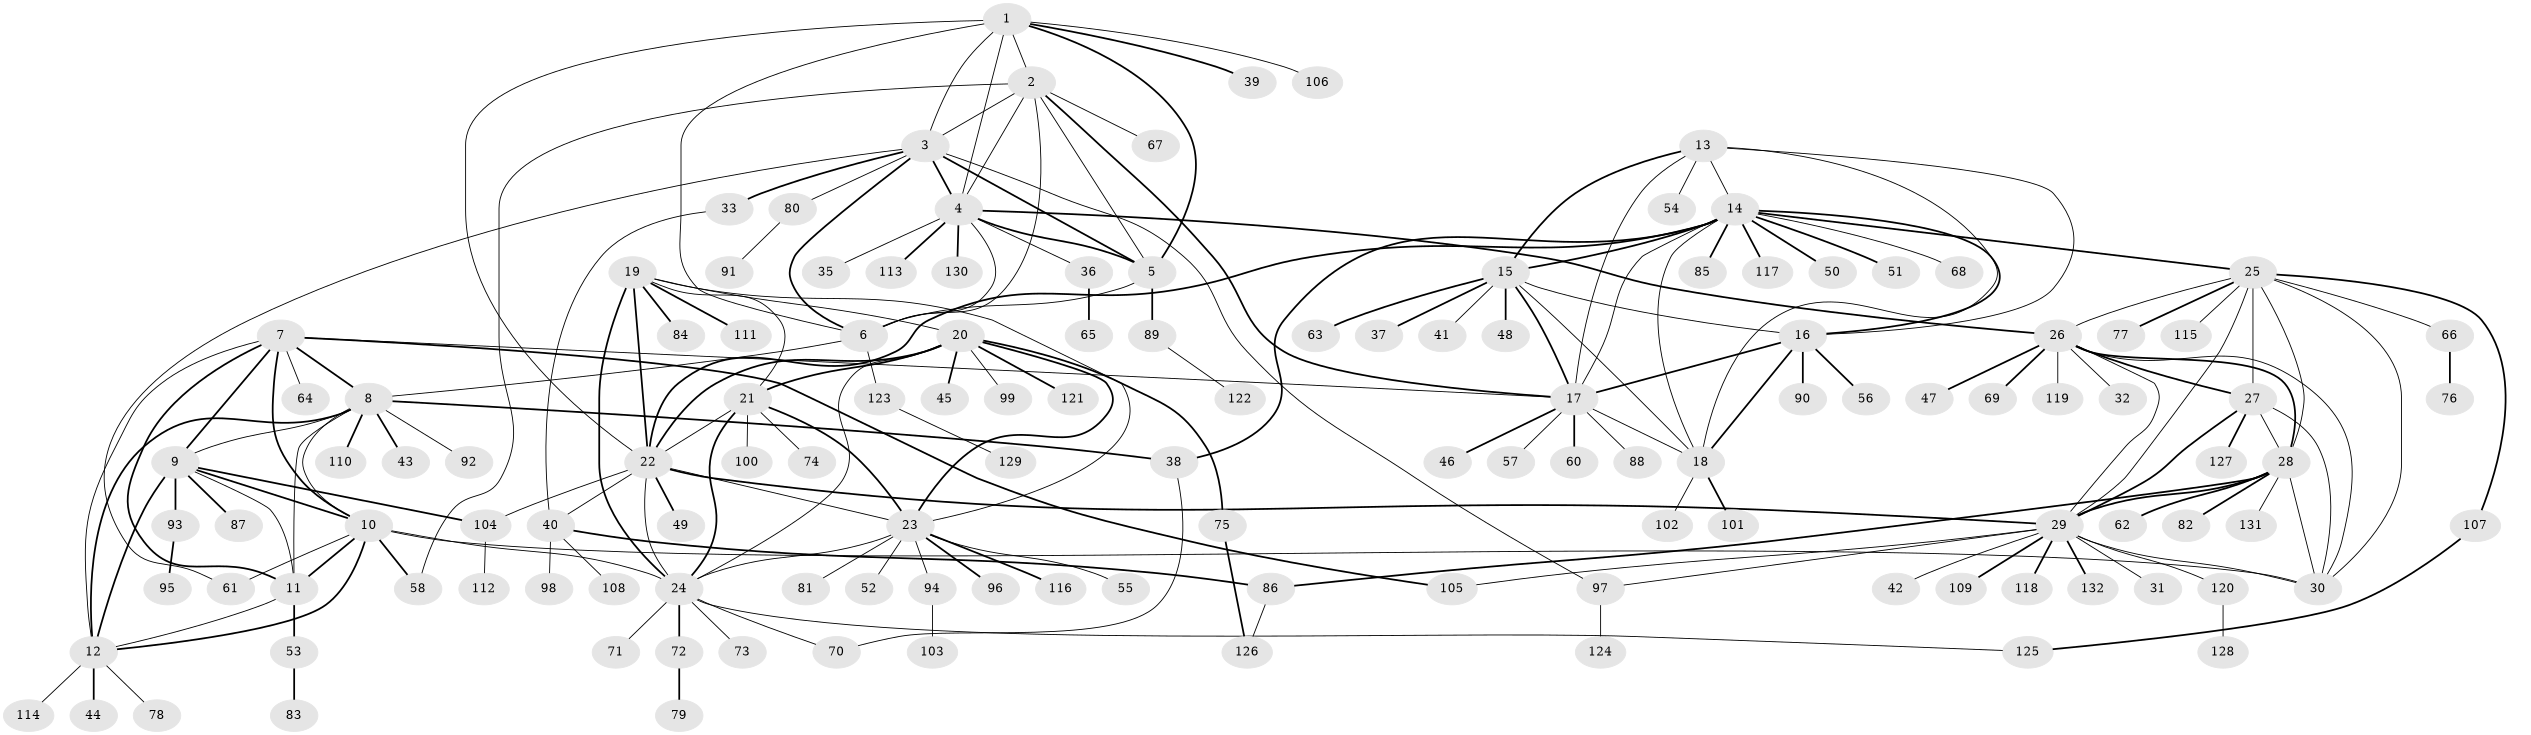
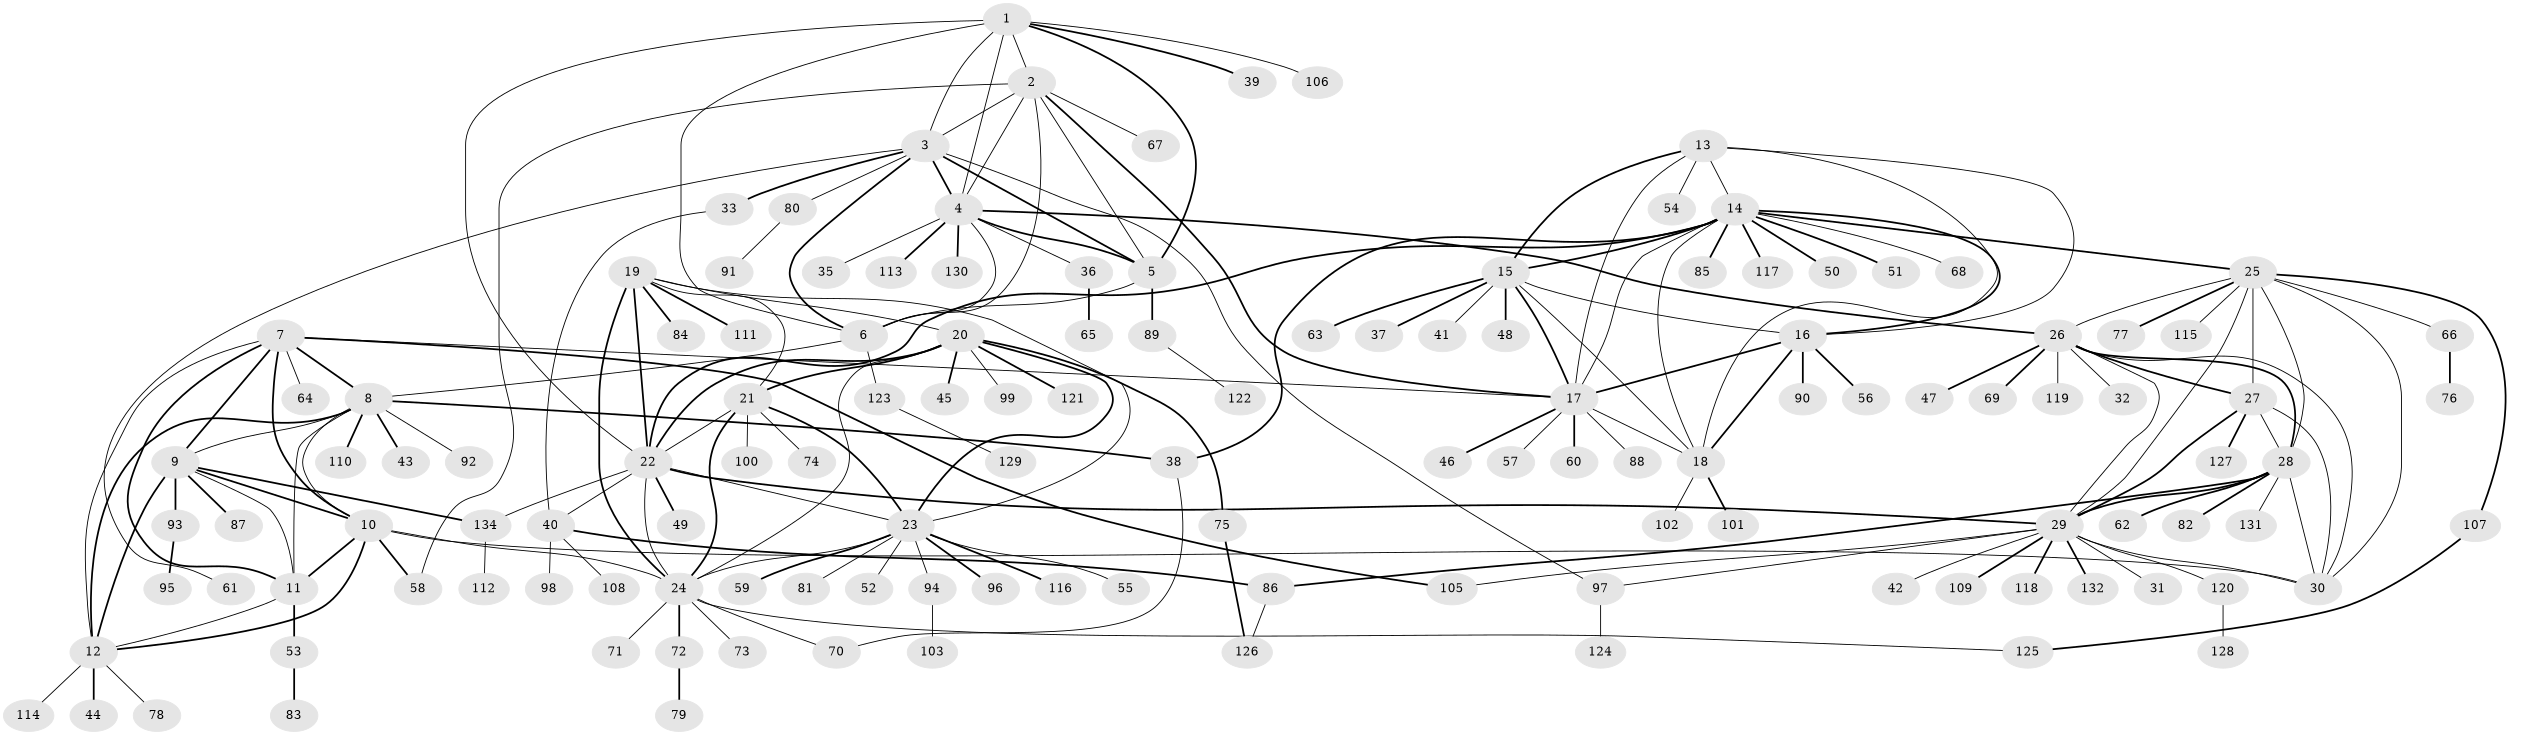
(486, 526) -> (486, 526)
(299, 557) -> none
none -> (743, 589)
